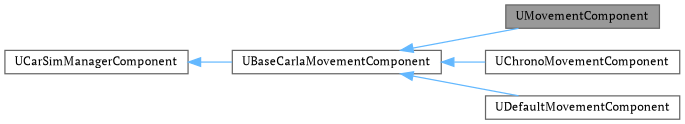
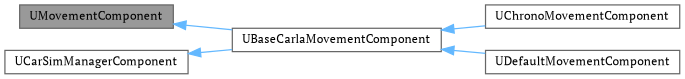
(466, 38) -> (209, 28)
